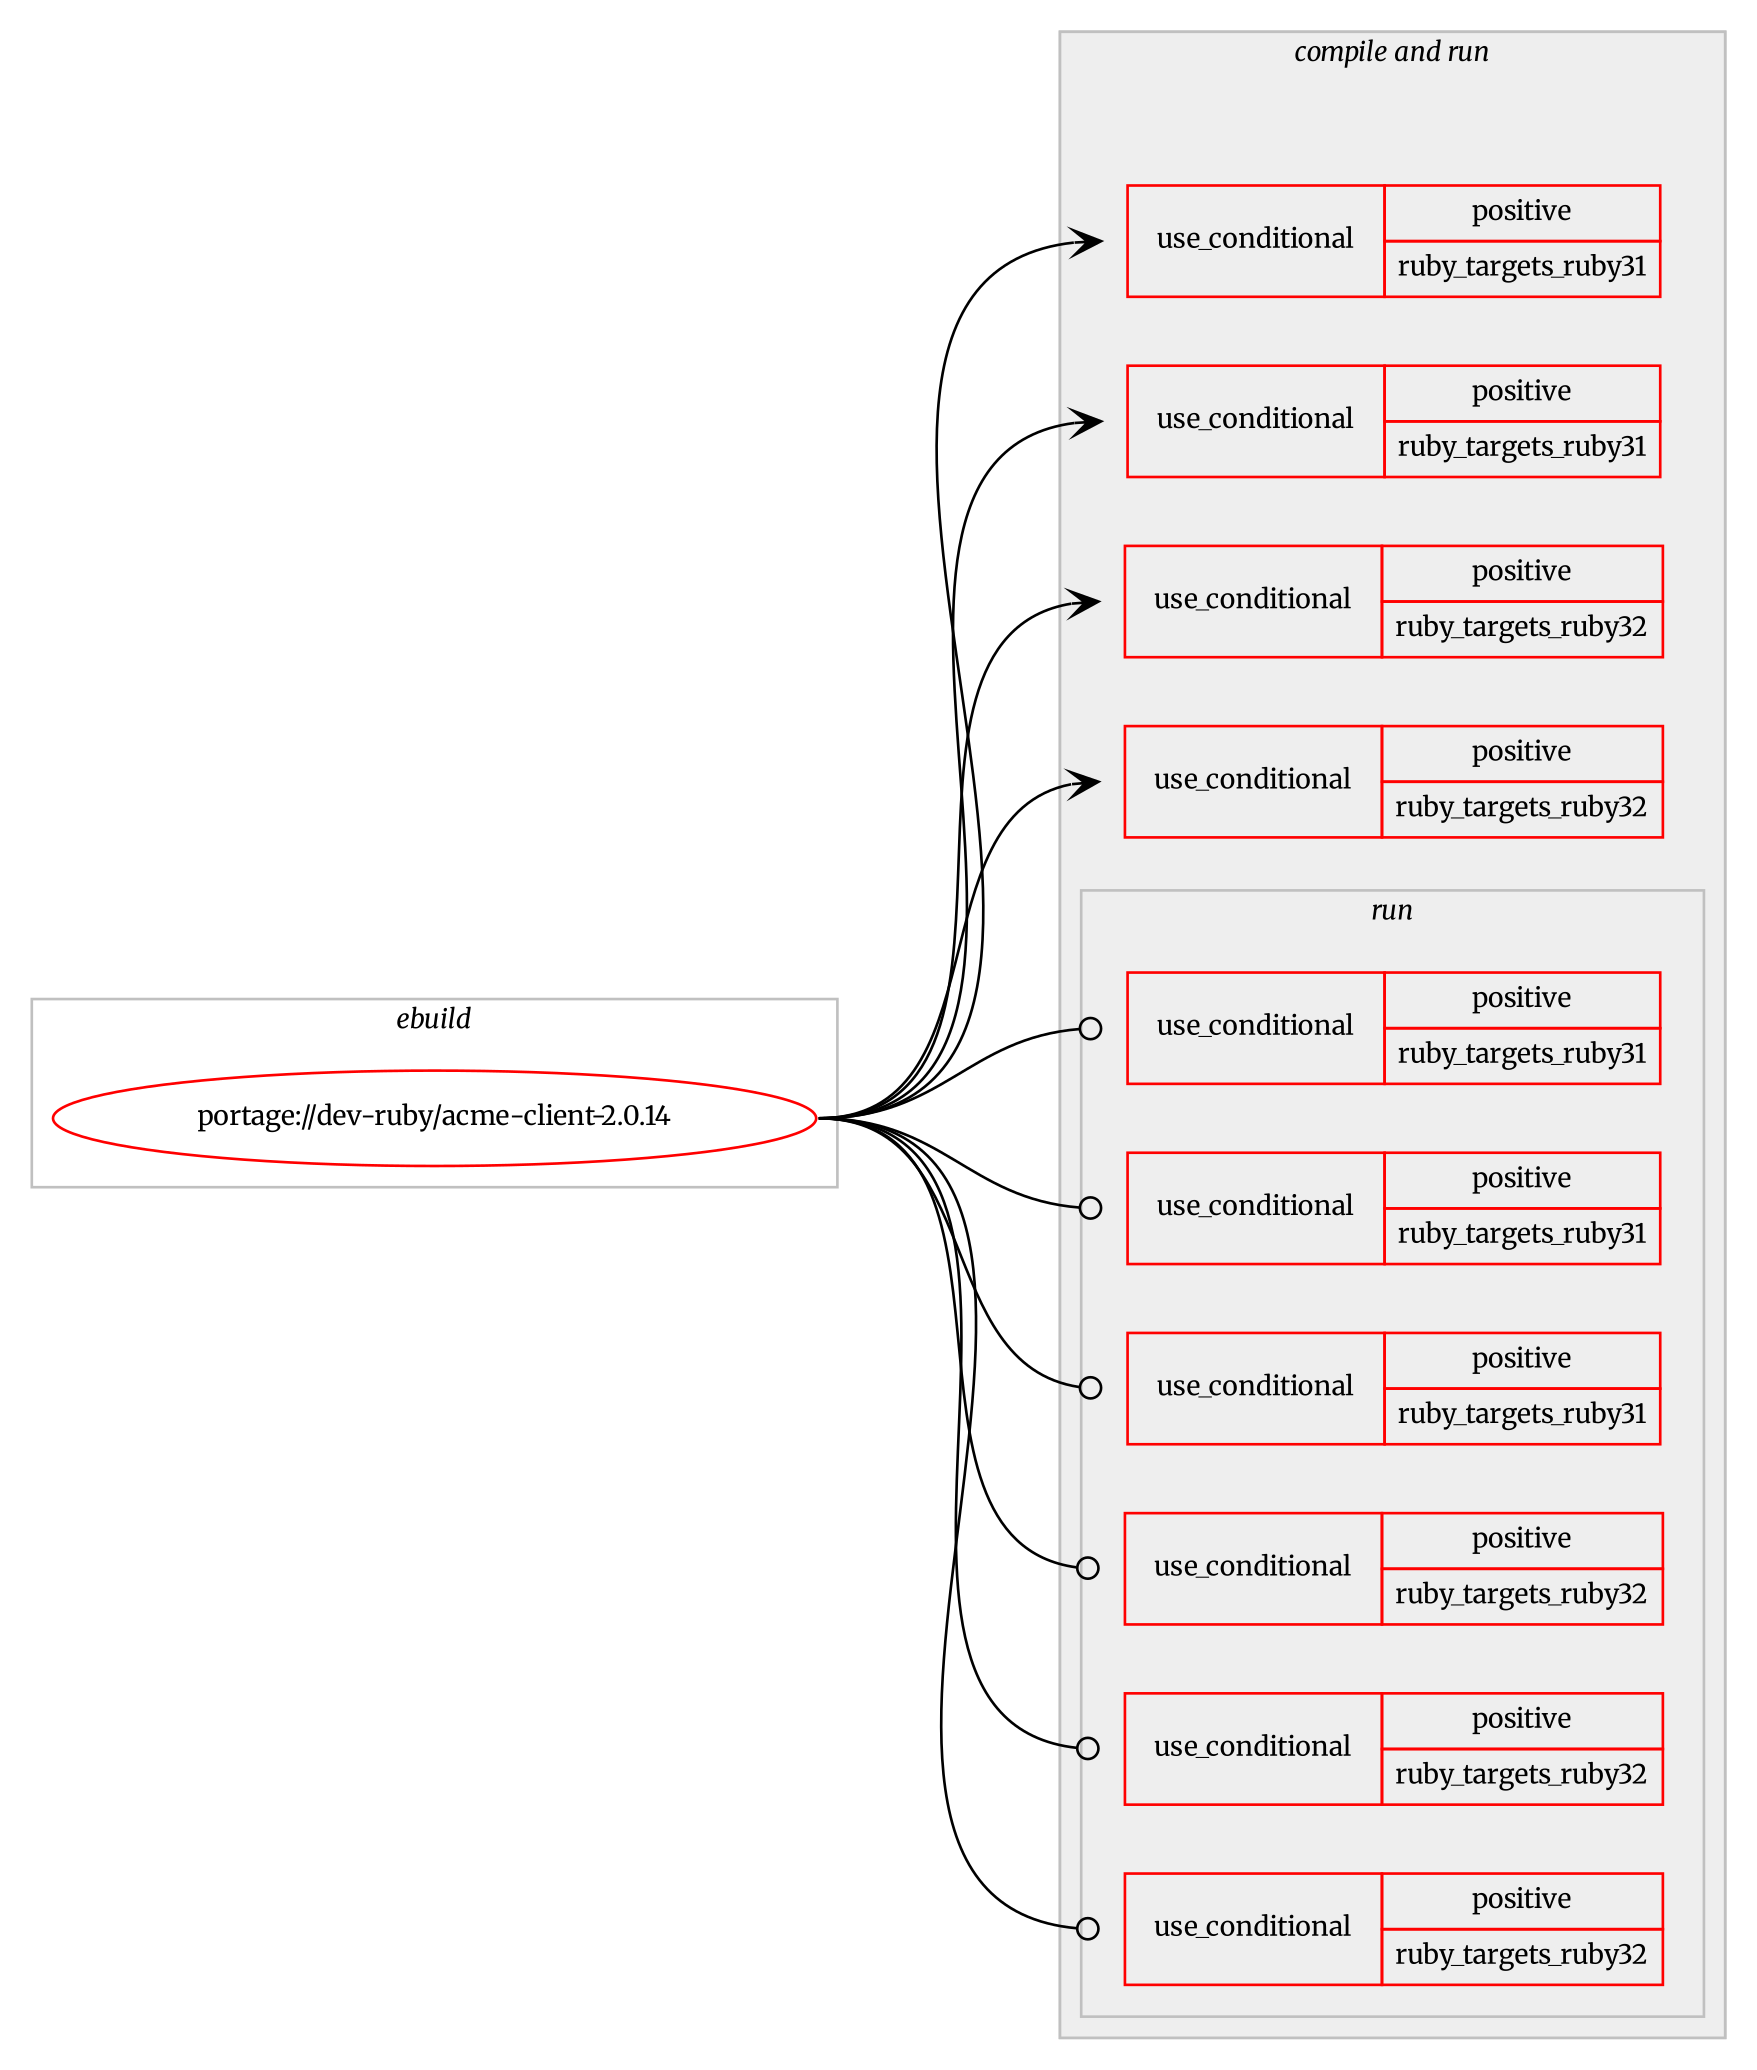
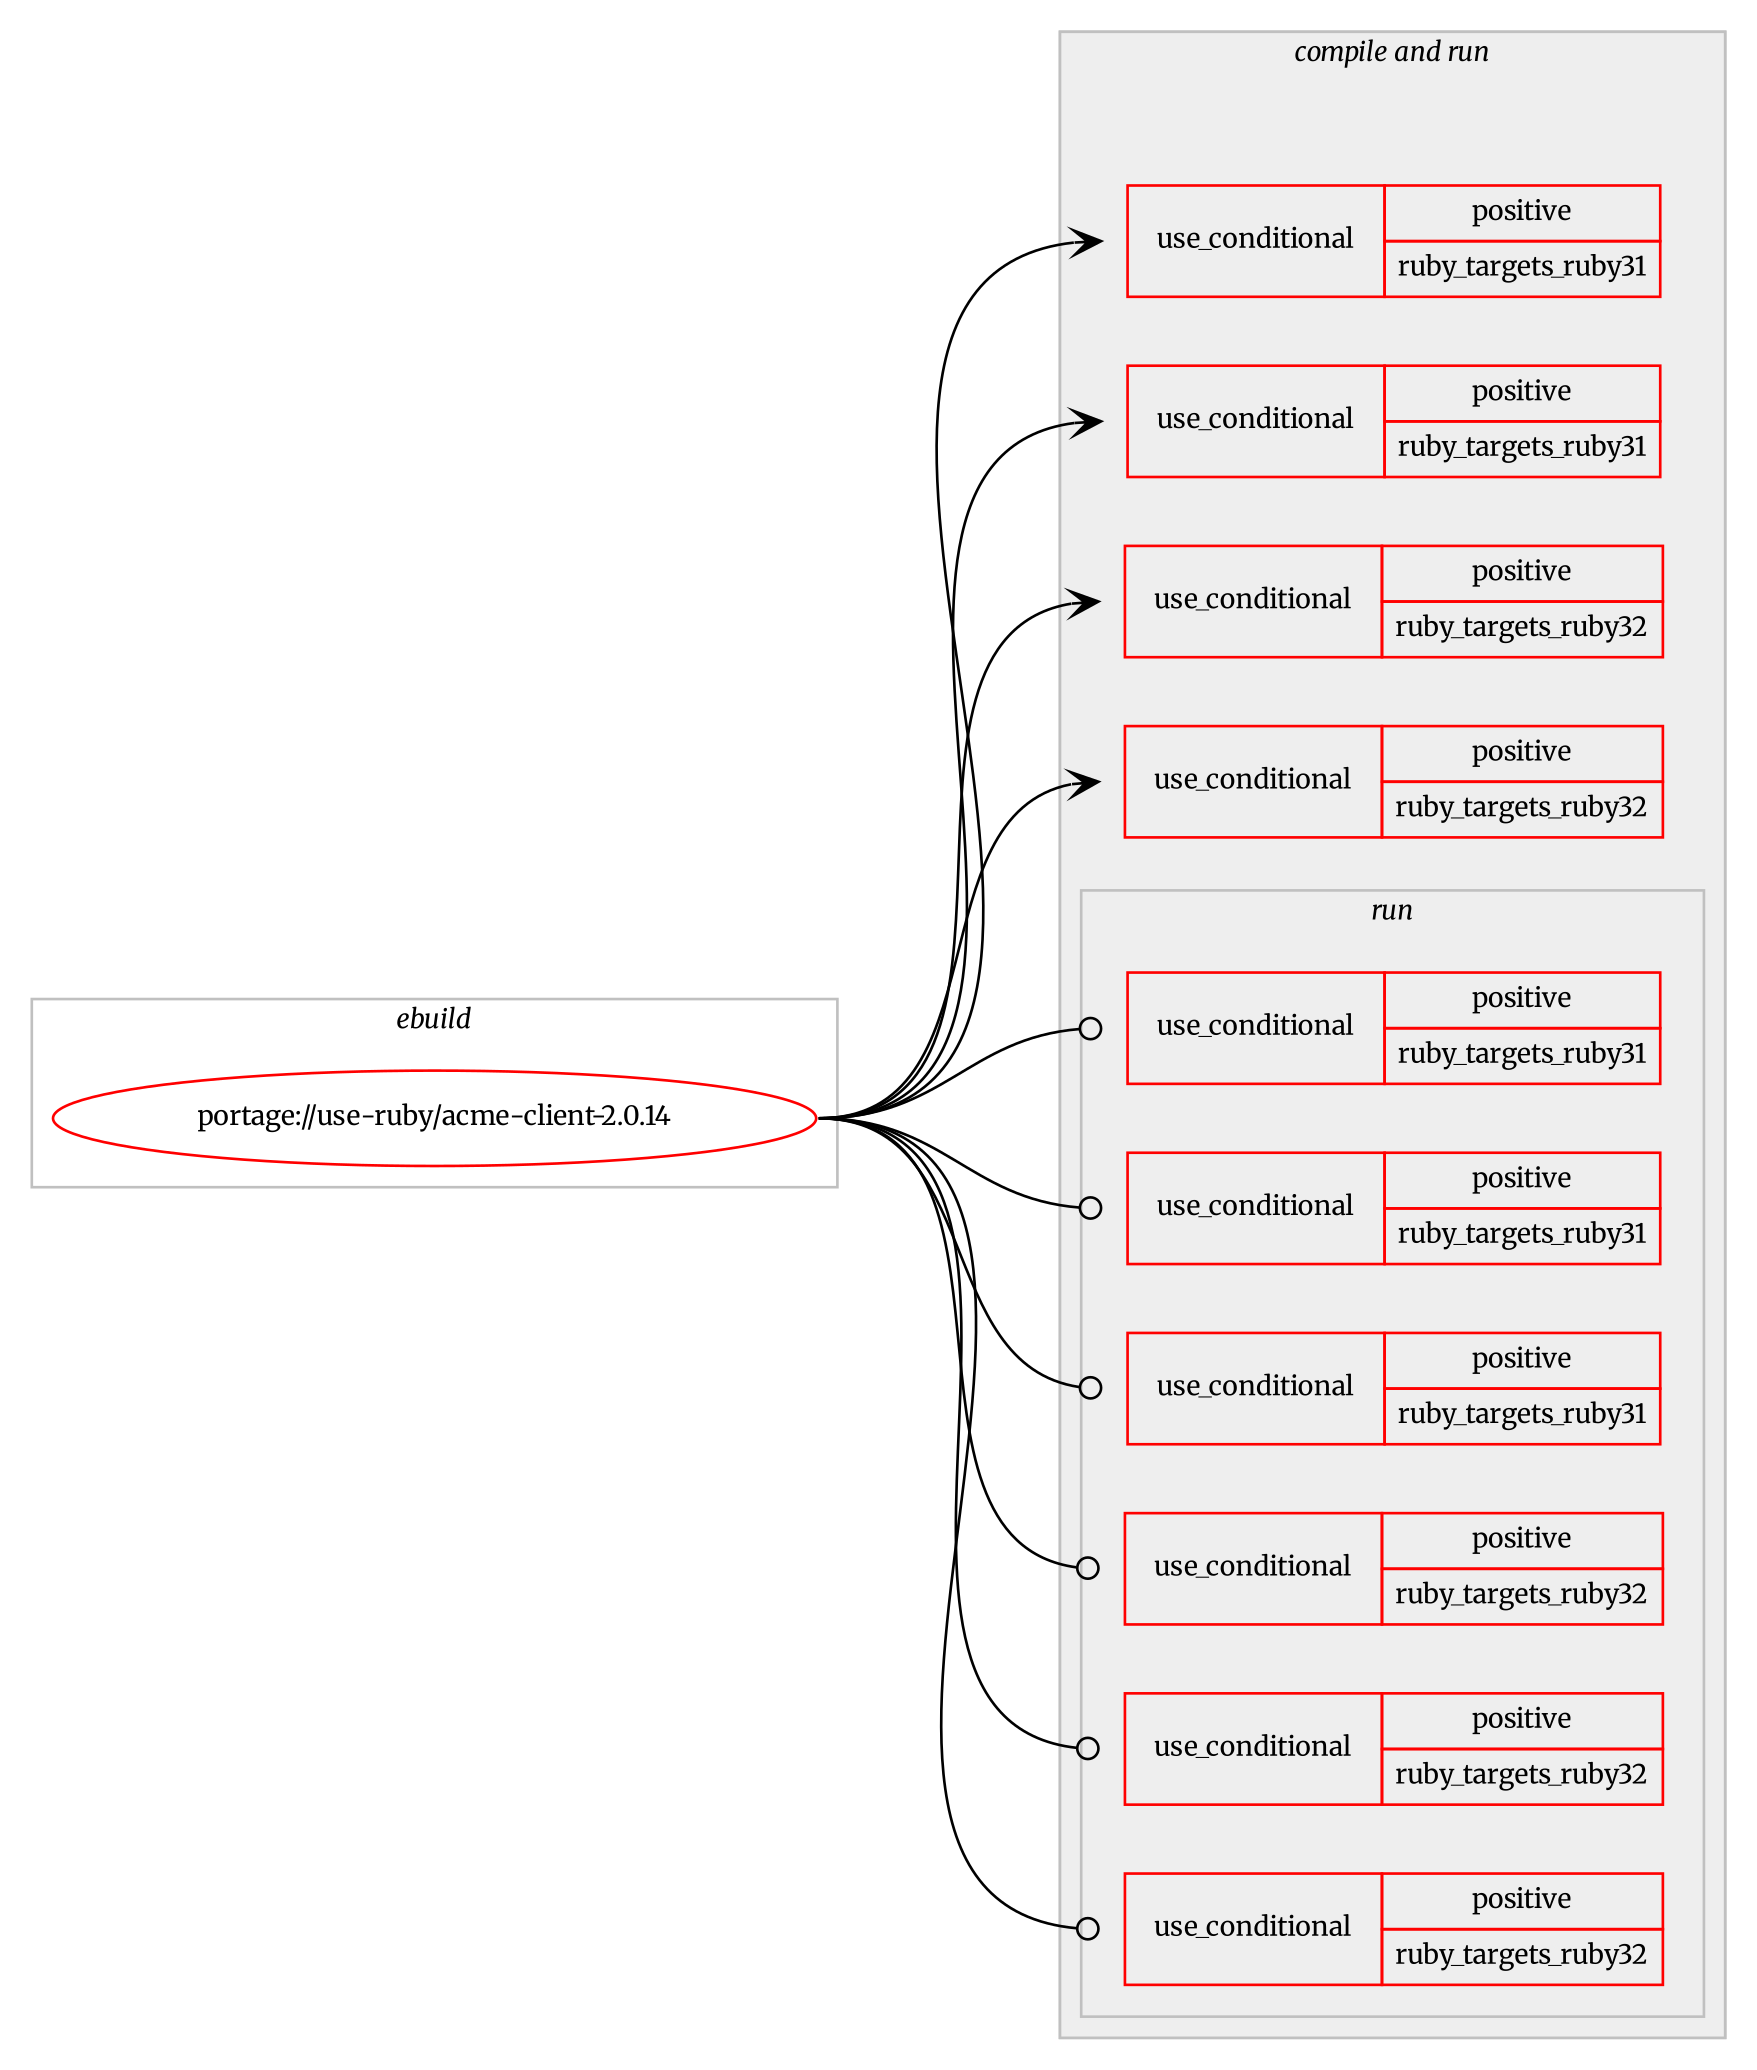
(435, 1118) -> (435, 1118)
